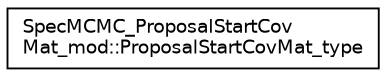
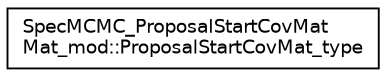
(193, 38) -> (193, 38)
